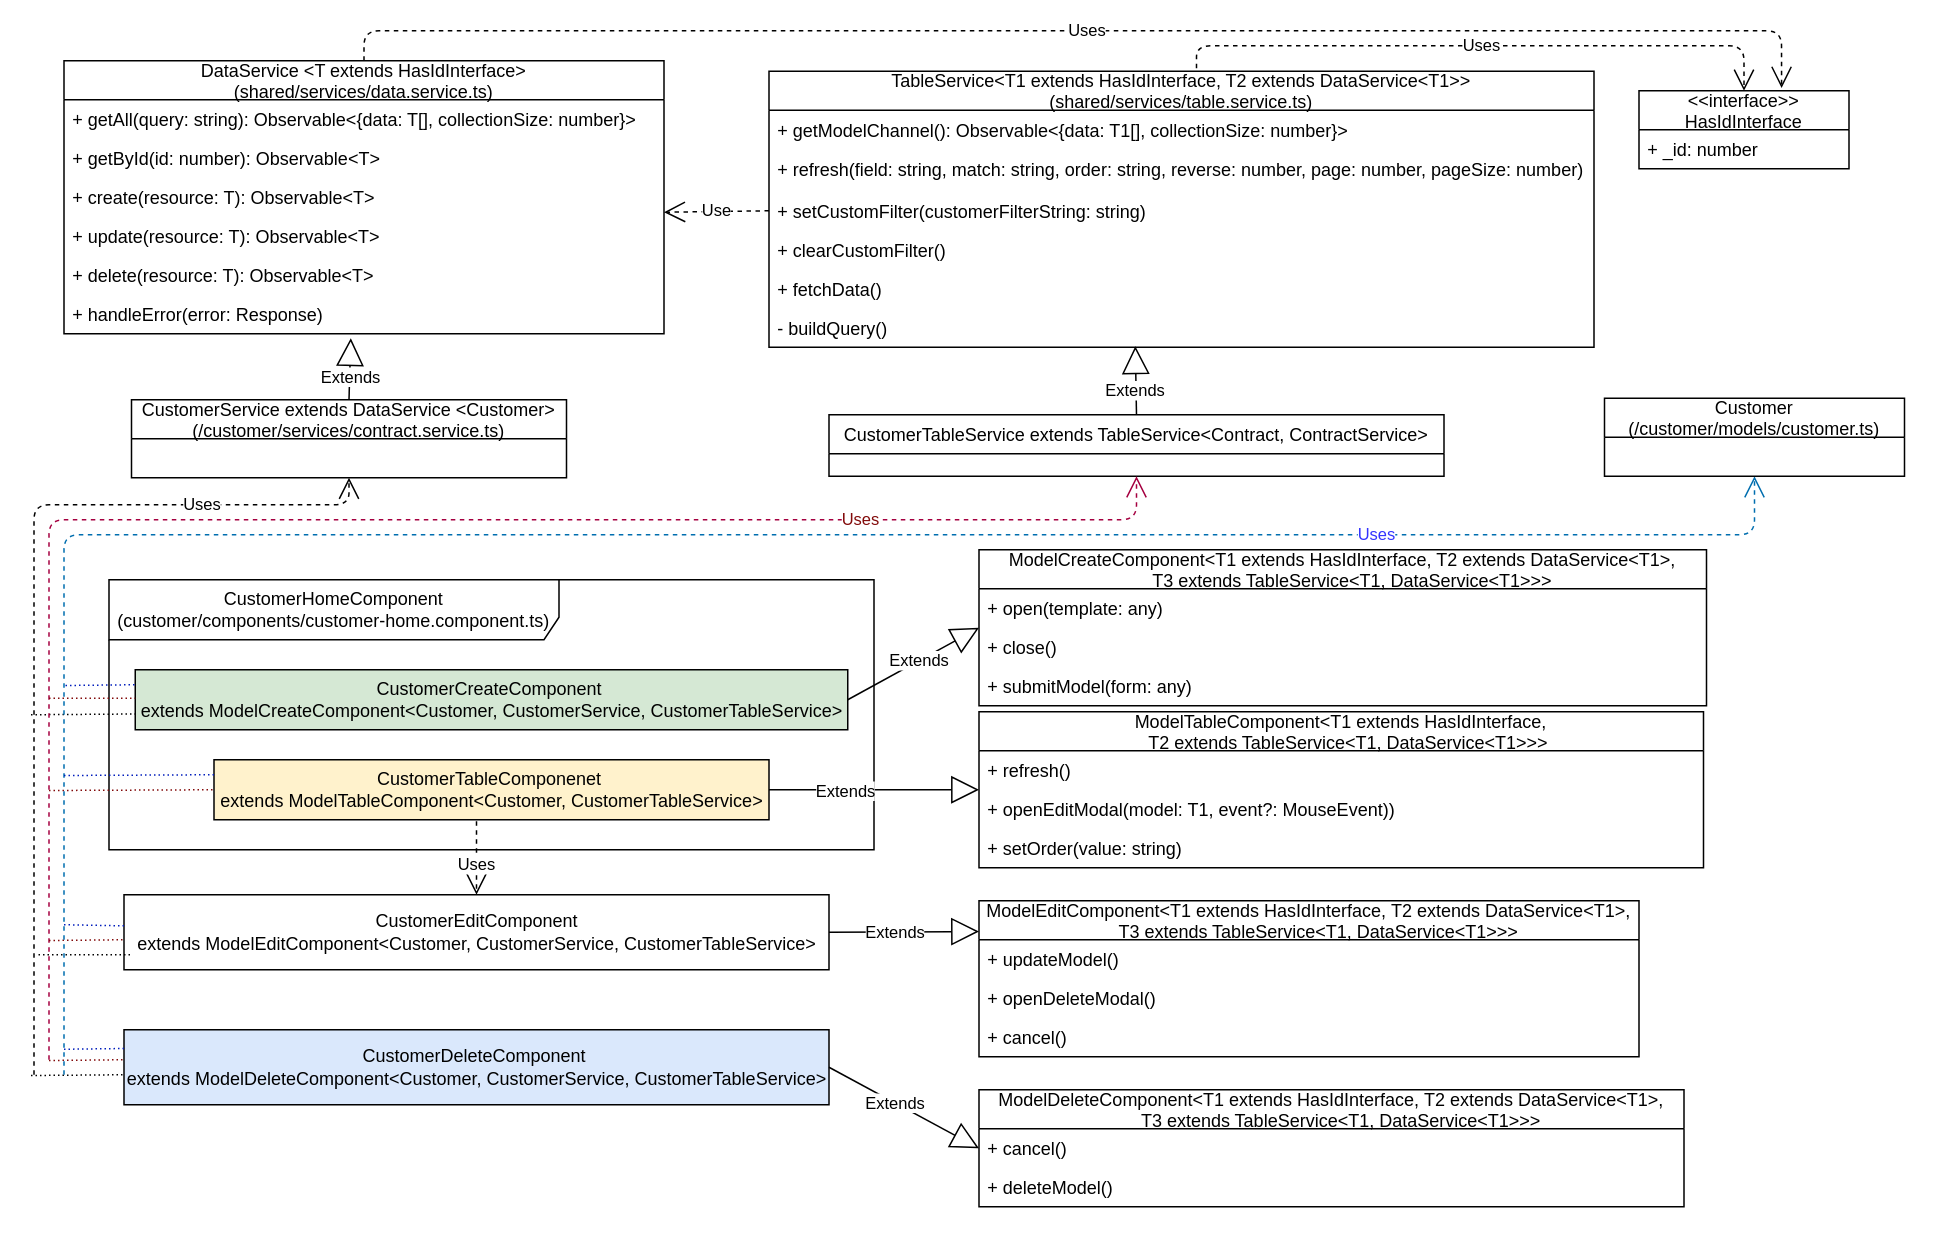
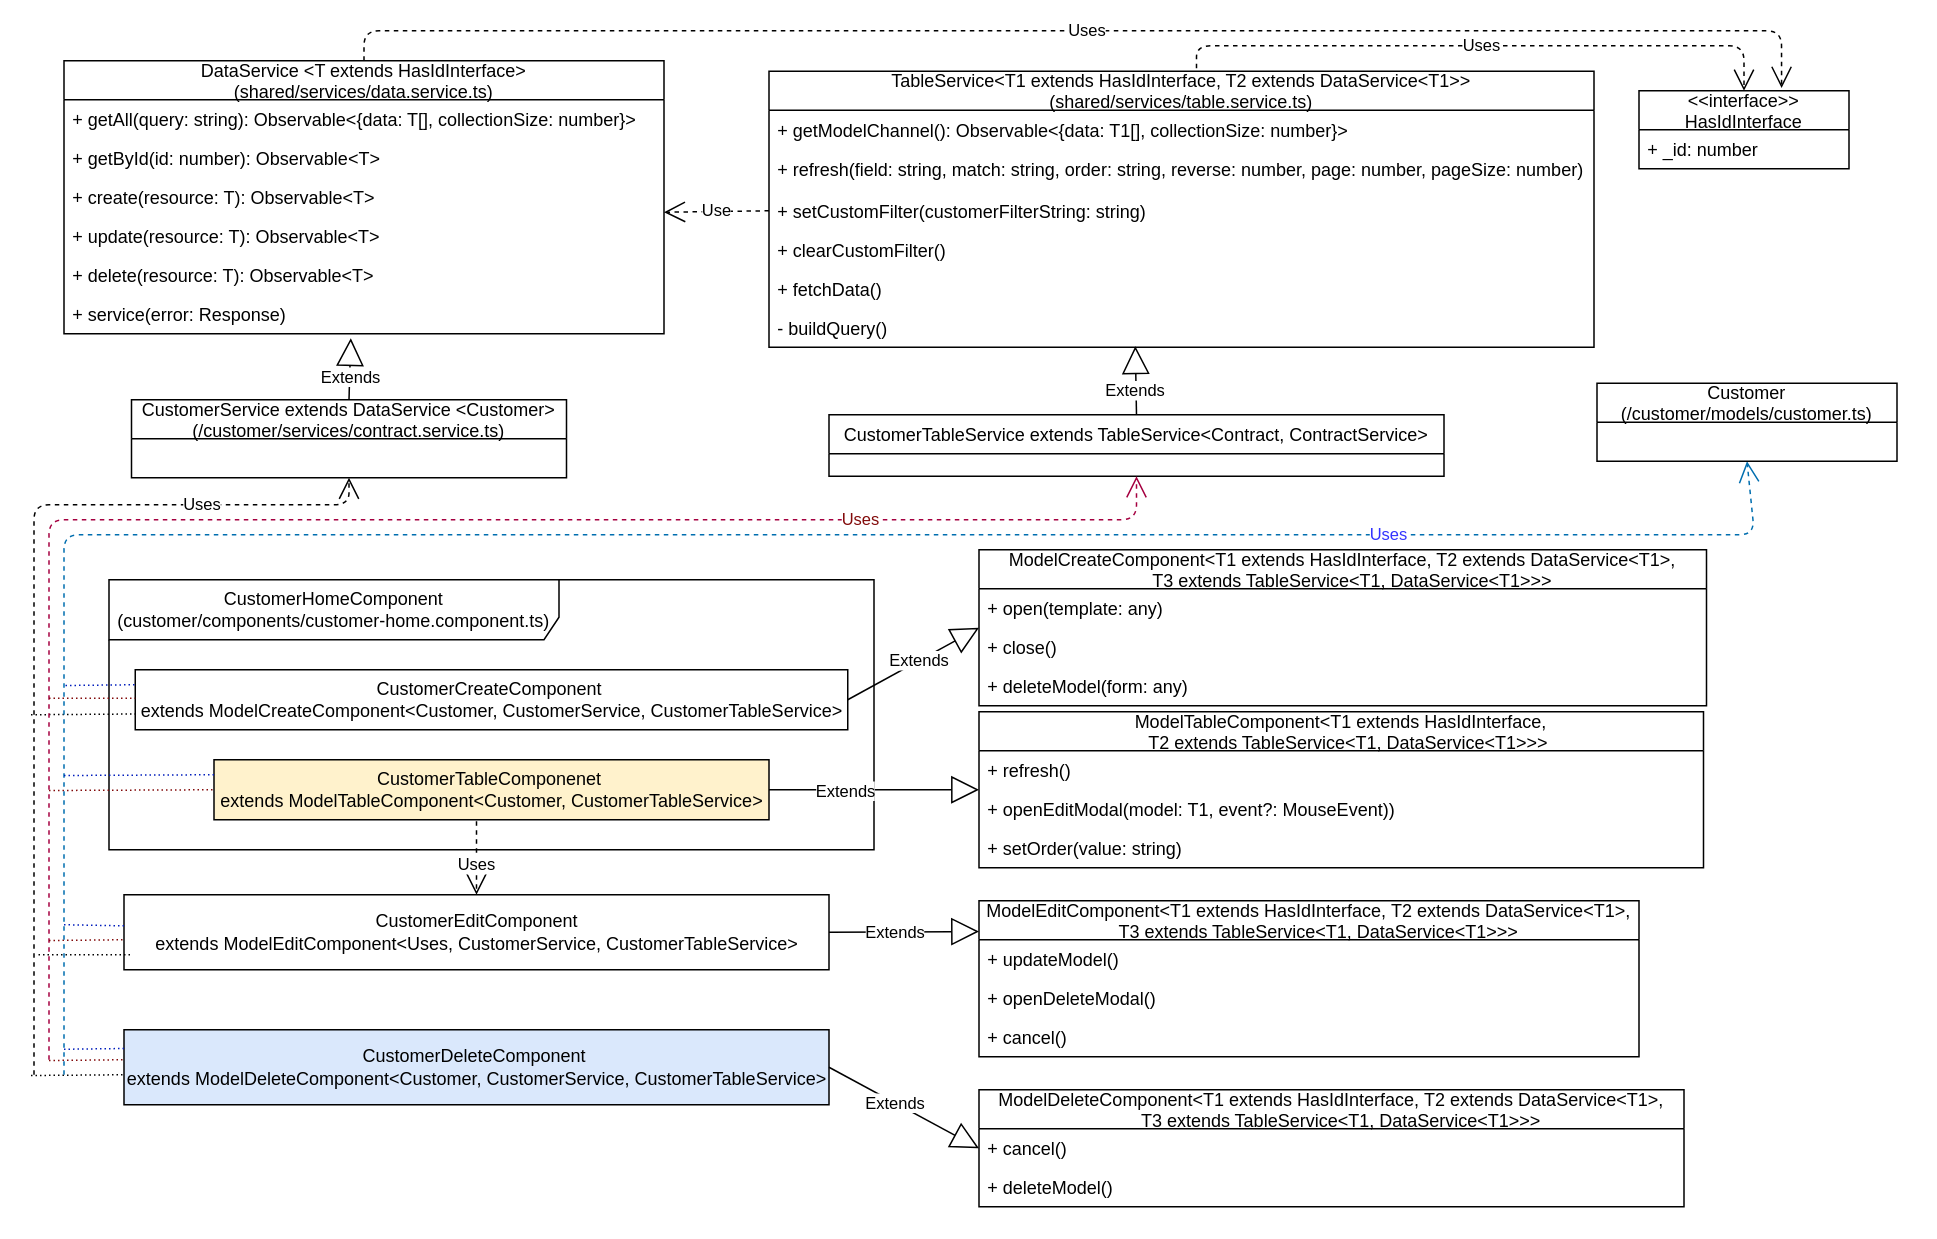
(216, 315) -> (196, 315)
(1754, 437) -> (1747, 422)
(1096, 687) -> (1096, 687)
(491, 700) -> (491, 700)
(477, 932) -> (477, 932)
